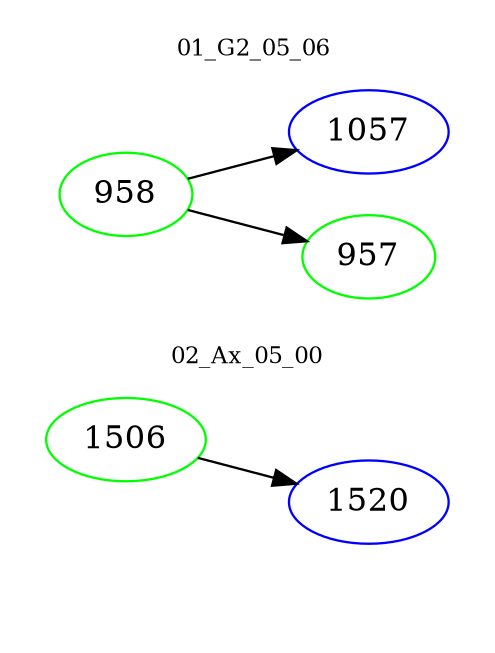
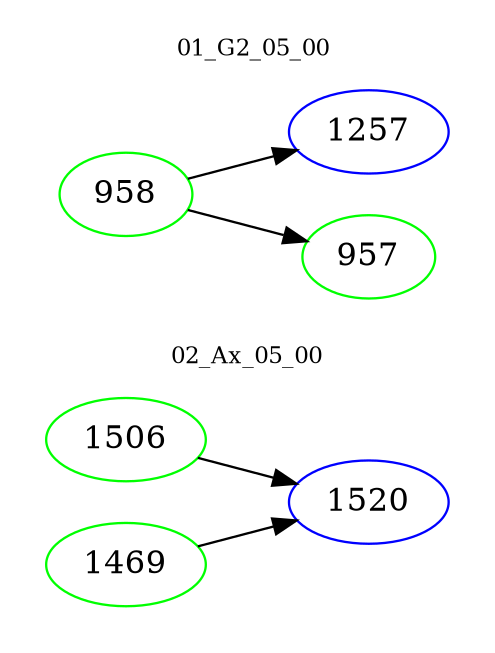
(254, 50) -> (254, 50)
(369, 132) -> (369, 132)
none -> (126, 565)
